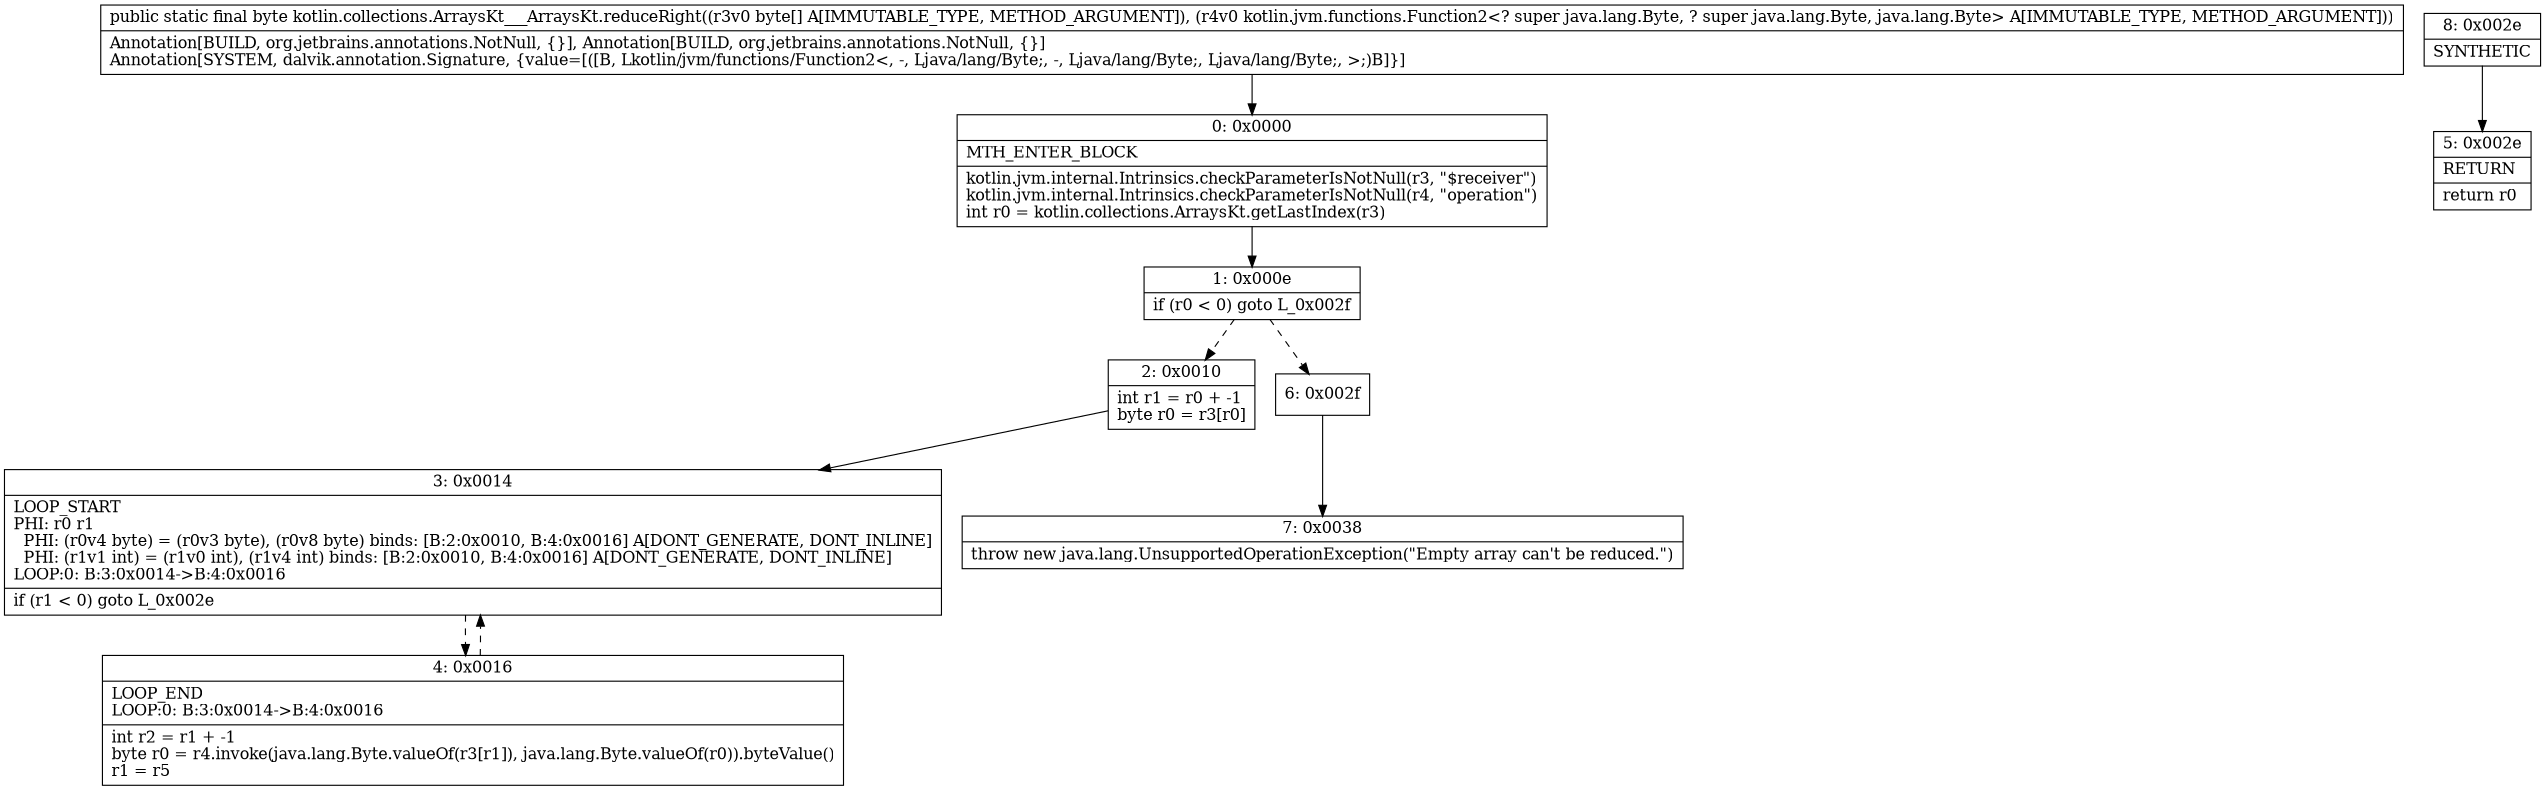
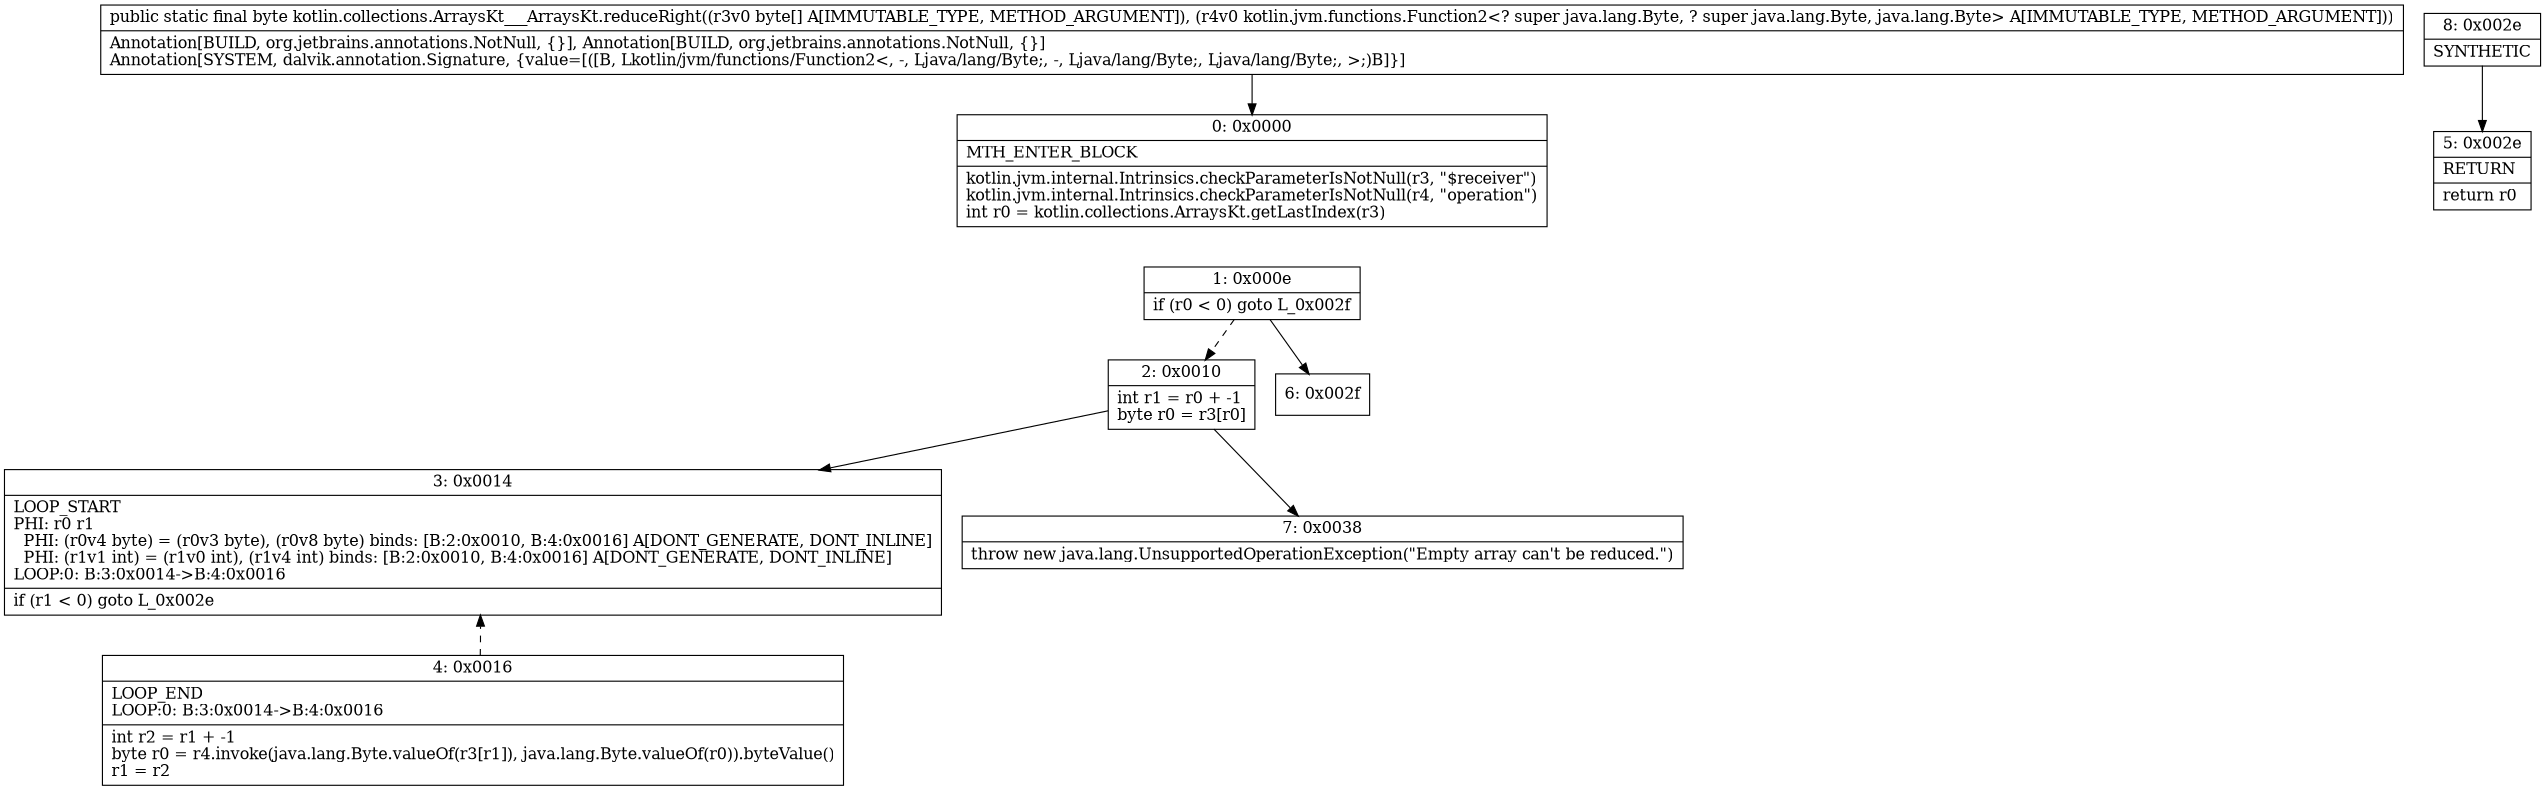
(1252, 241) -> none
(1286, 342) -> (1286, 342)
(1323, 460) -> (1252, 468)
(465, 630) -> none
(141, 771) -> (141, 771)
